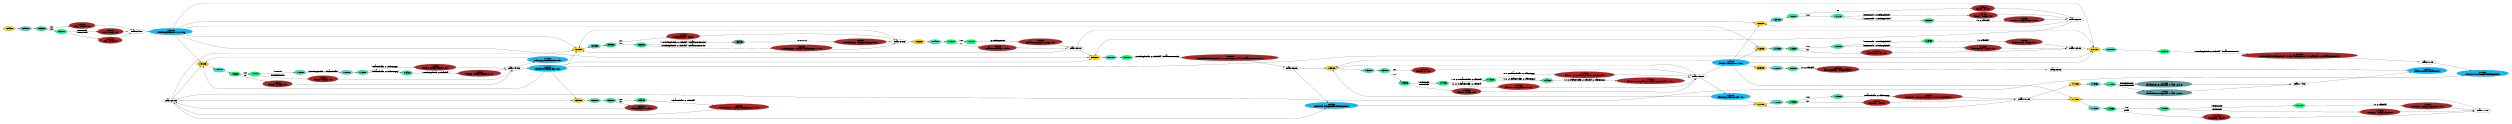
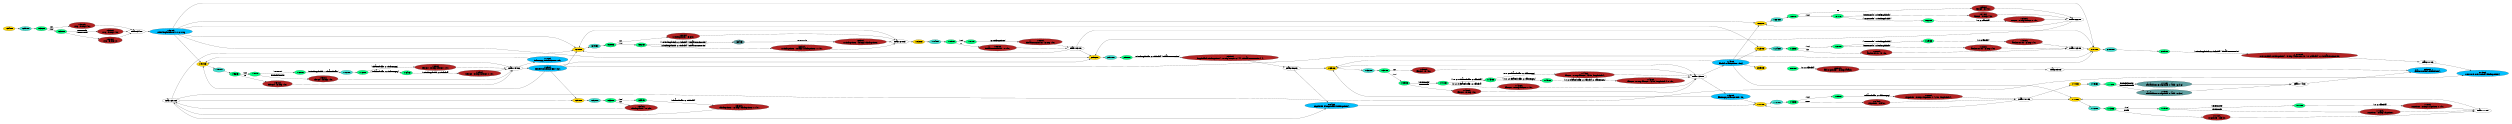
(1777, 68) -> none
(186, 83) -> (359, 62)
(1808, 101) -> (1808, 101)
